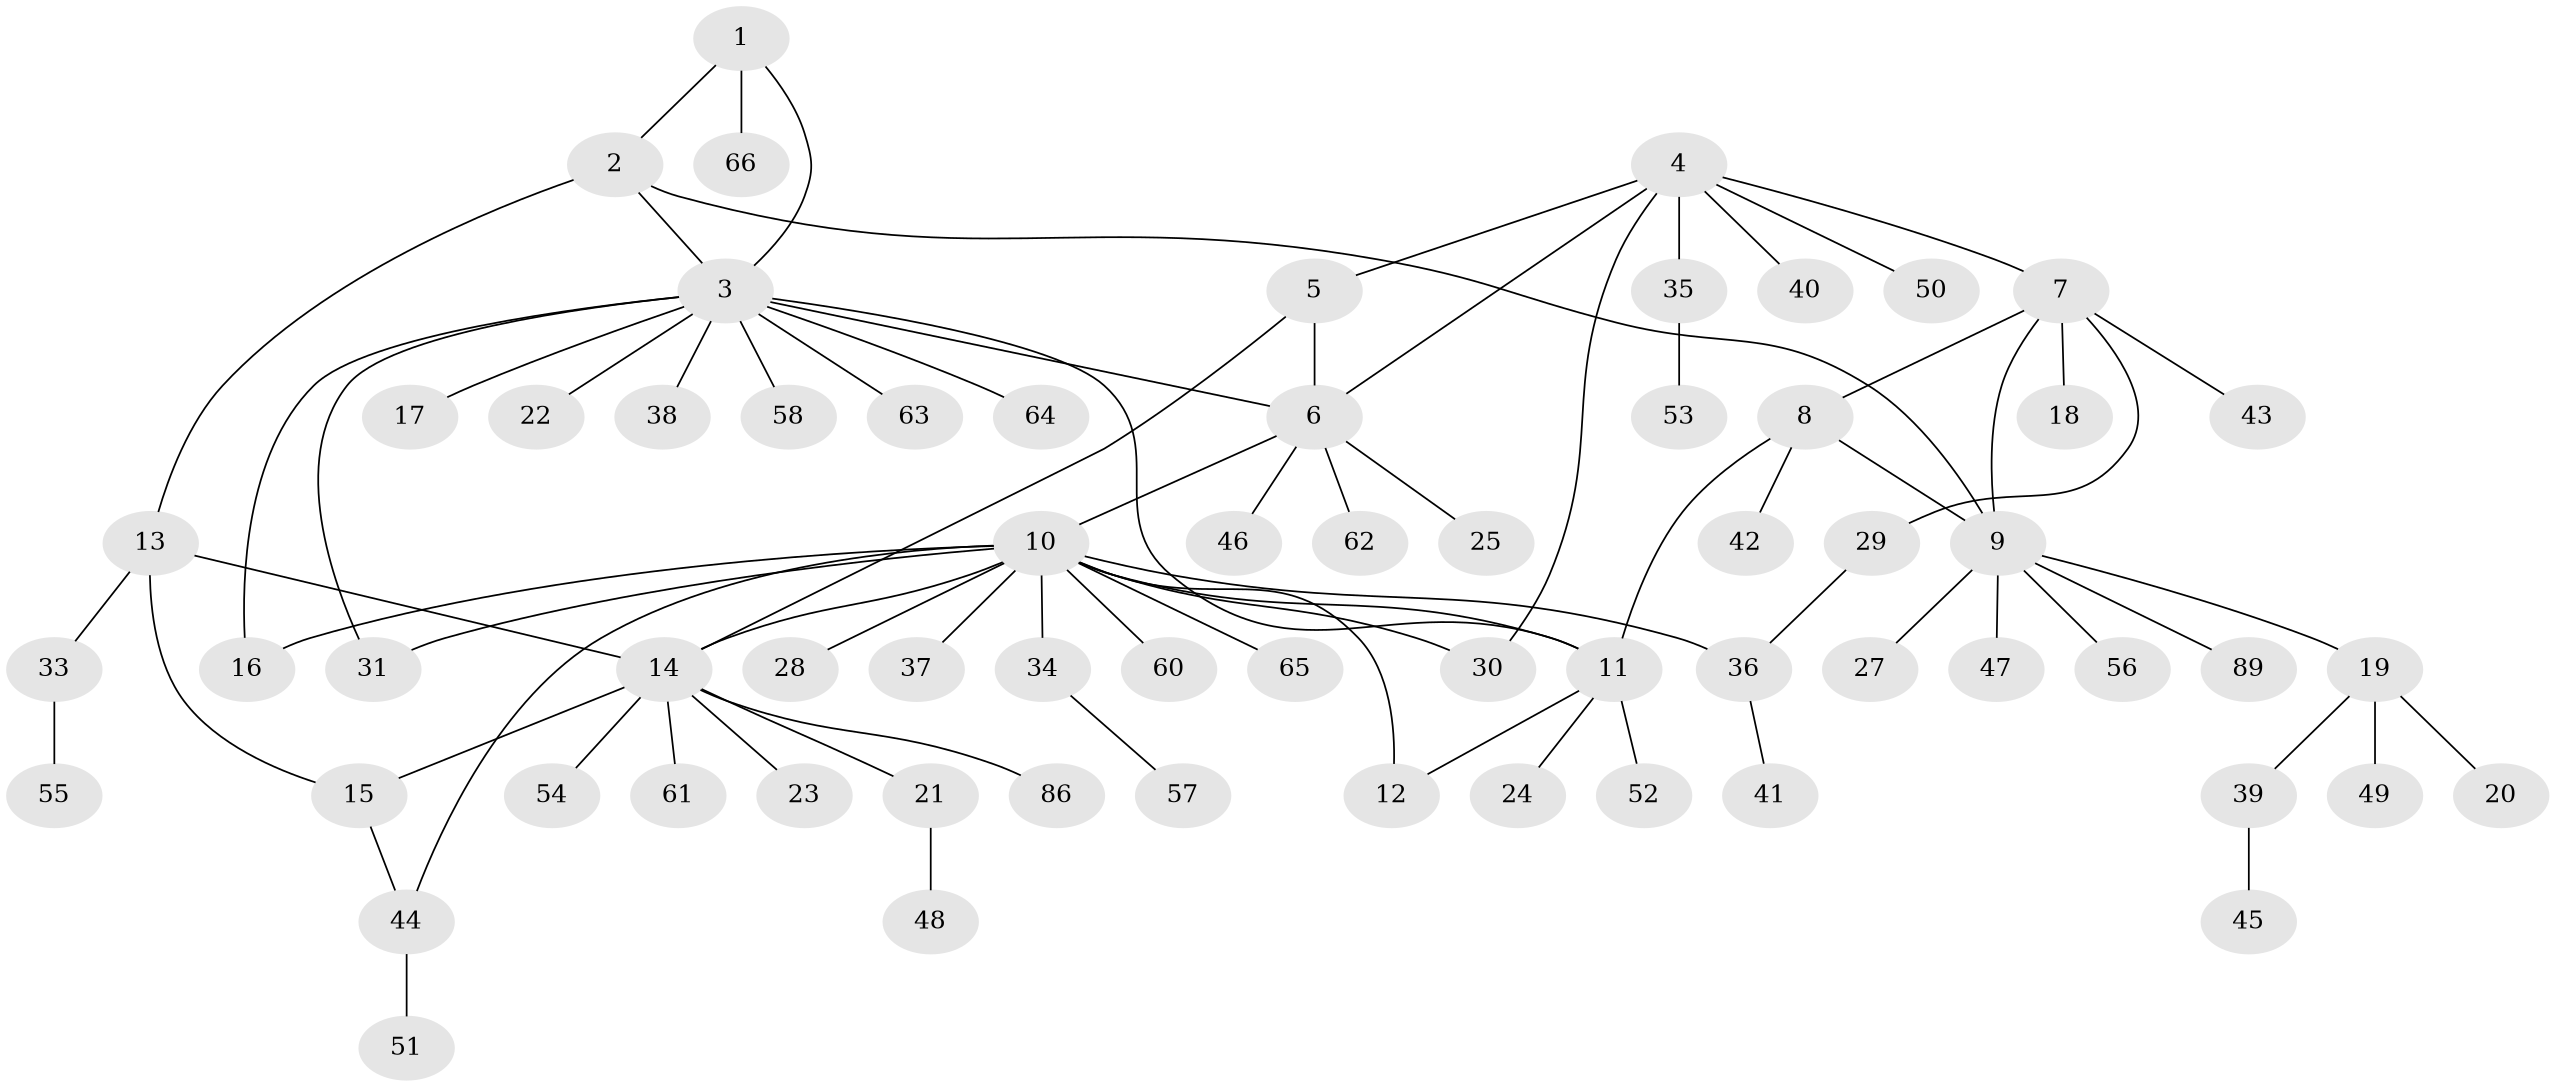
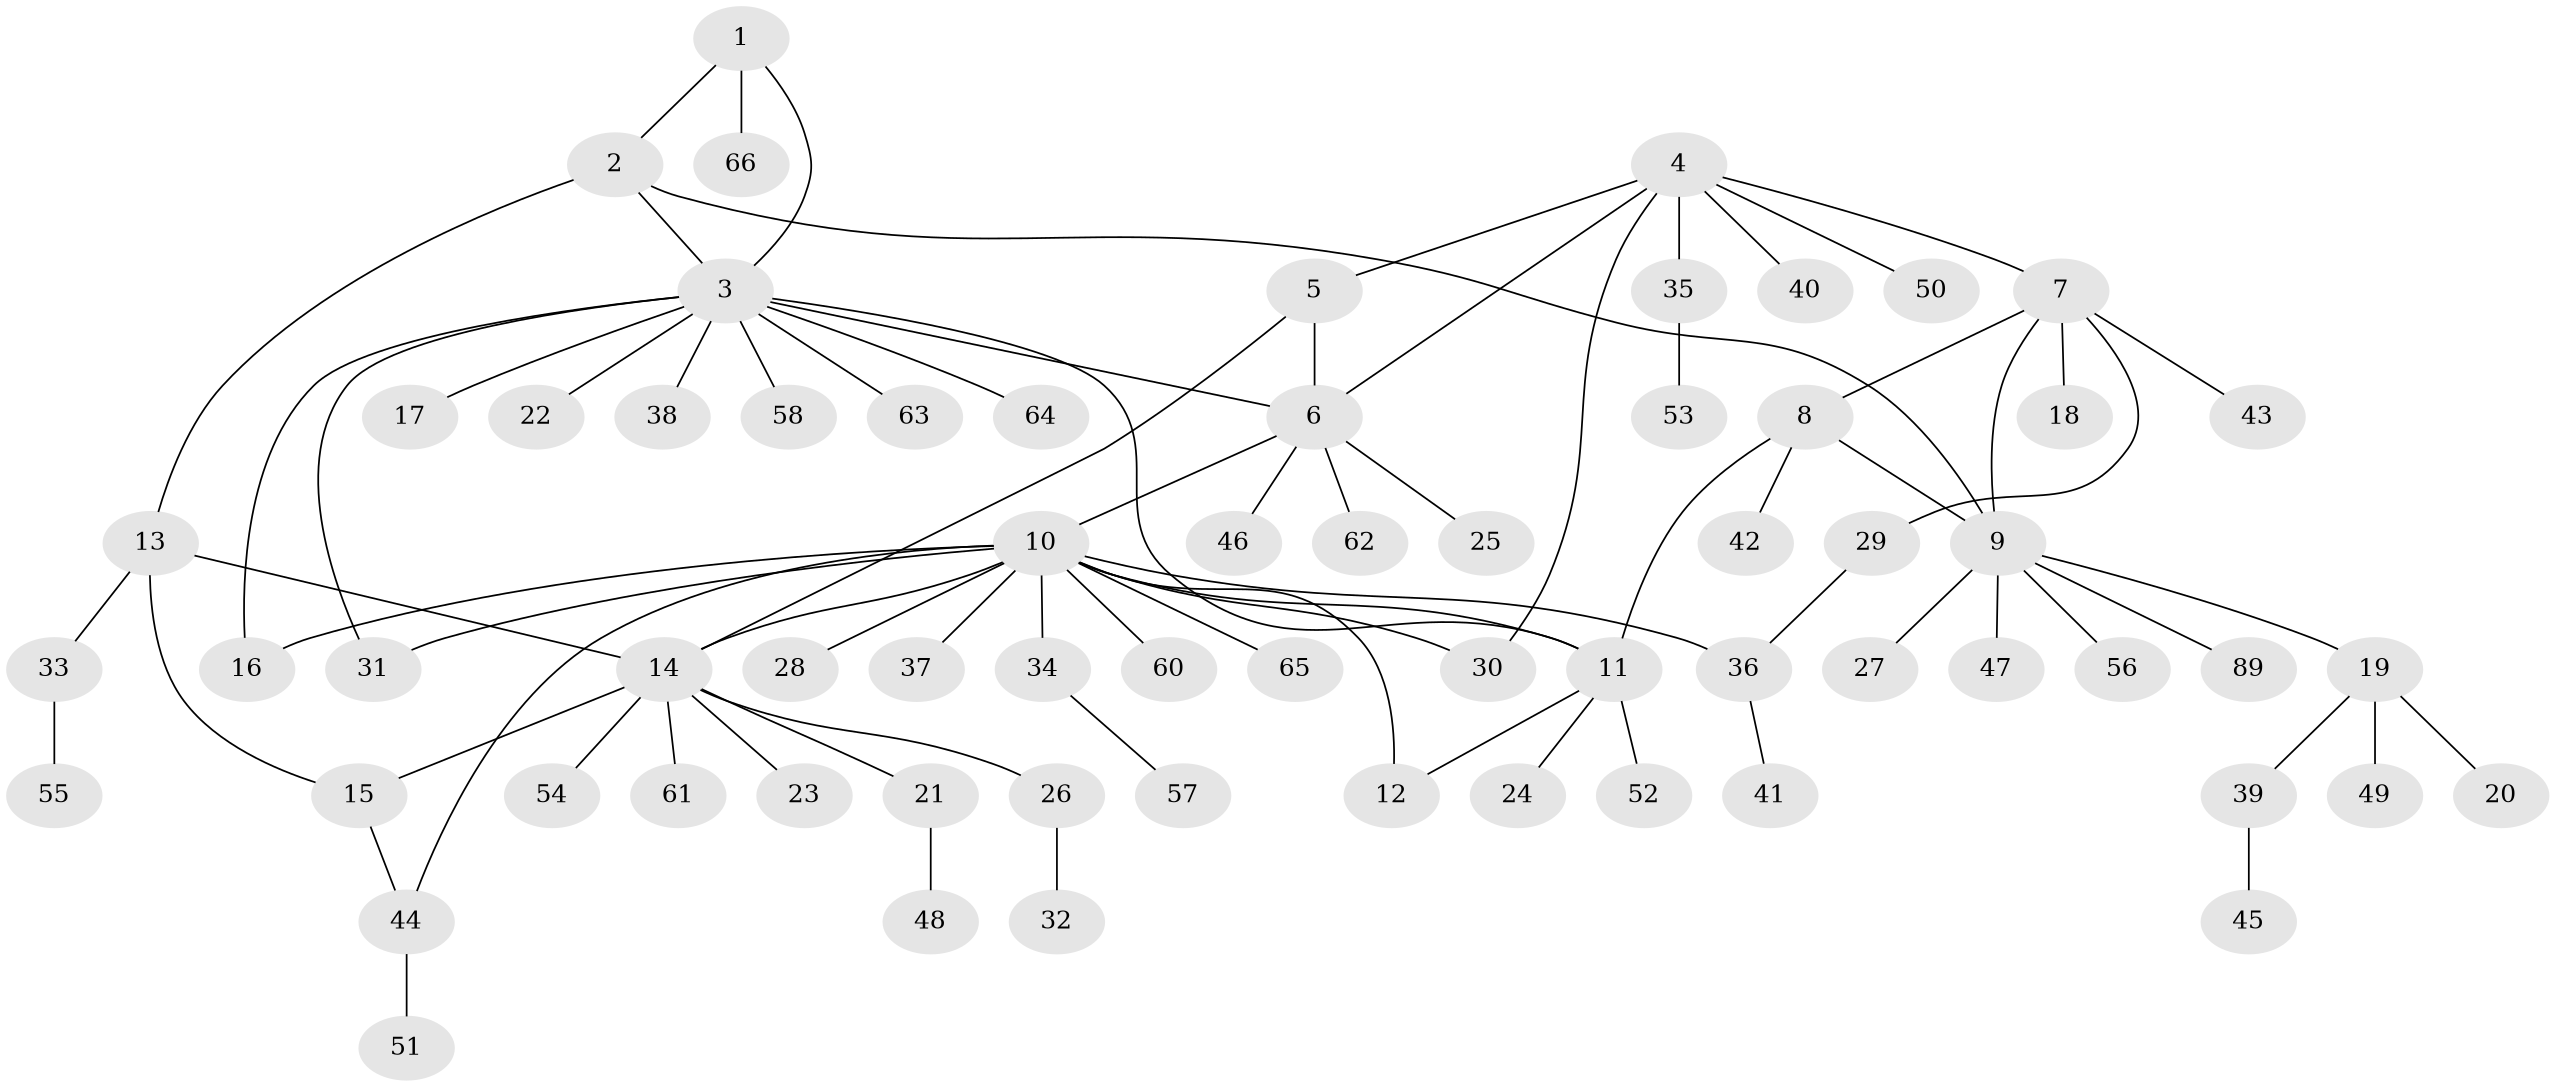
(1057, 796) -> (1057, 796)
none -> (1057, 922)
